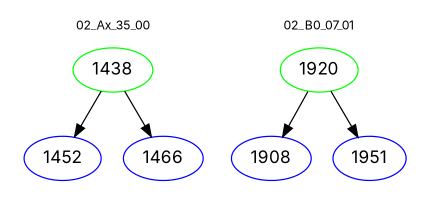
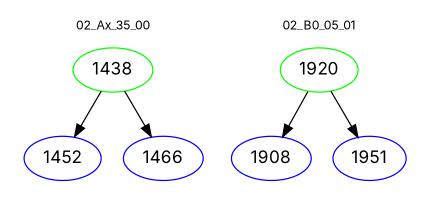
(319, 26) -> (319, 26)
